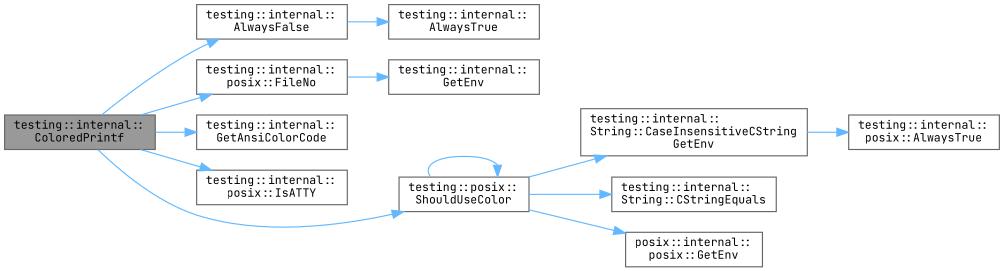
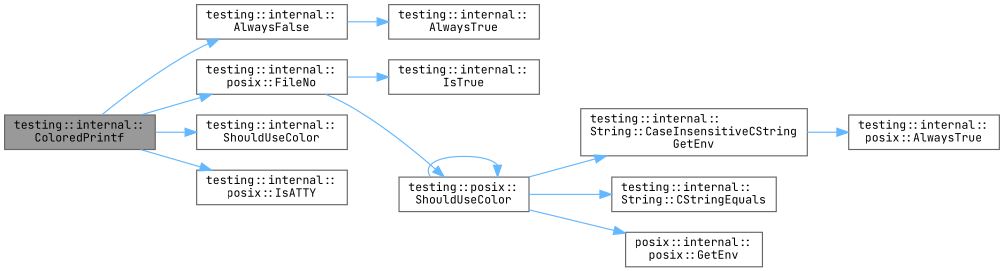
(464, 77) -> (464, 77)
(272, 132) -> (272, 132)
(235, 224) -> (383, 128)
